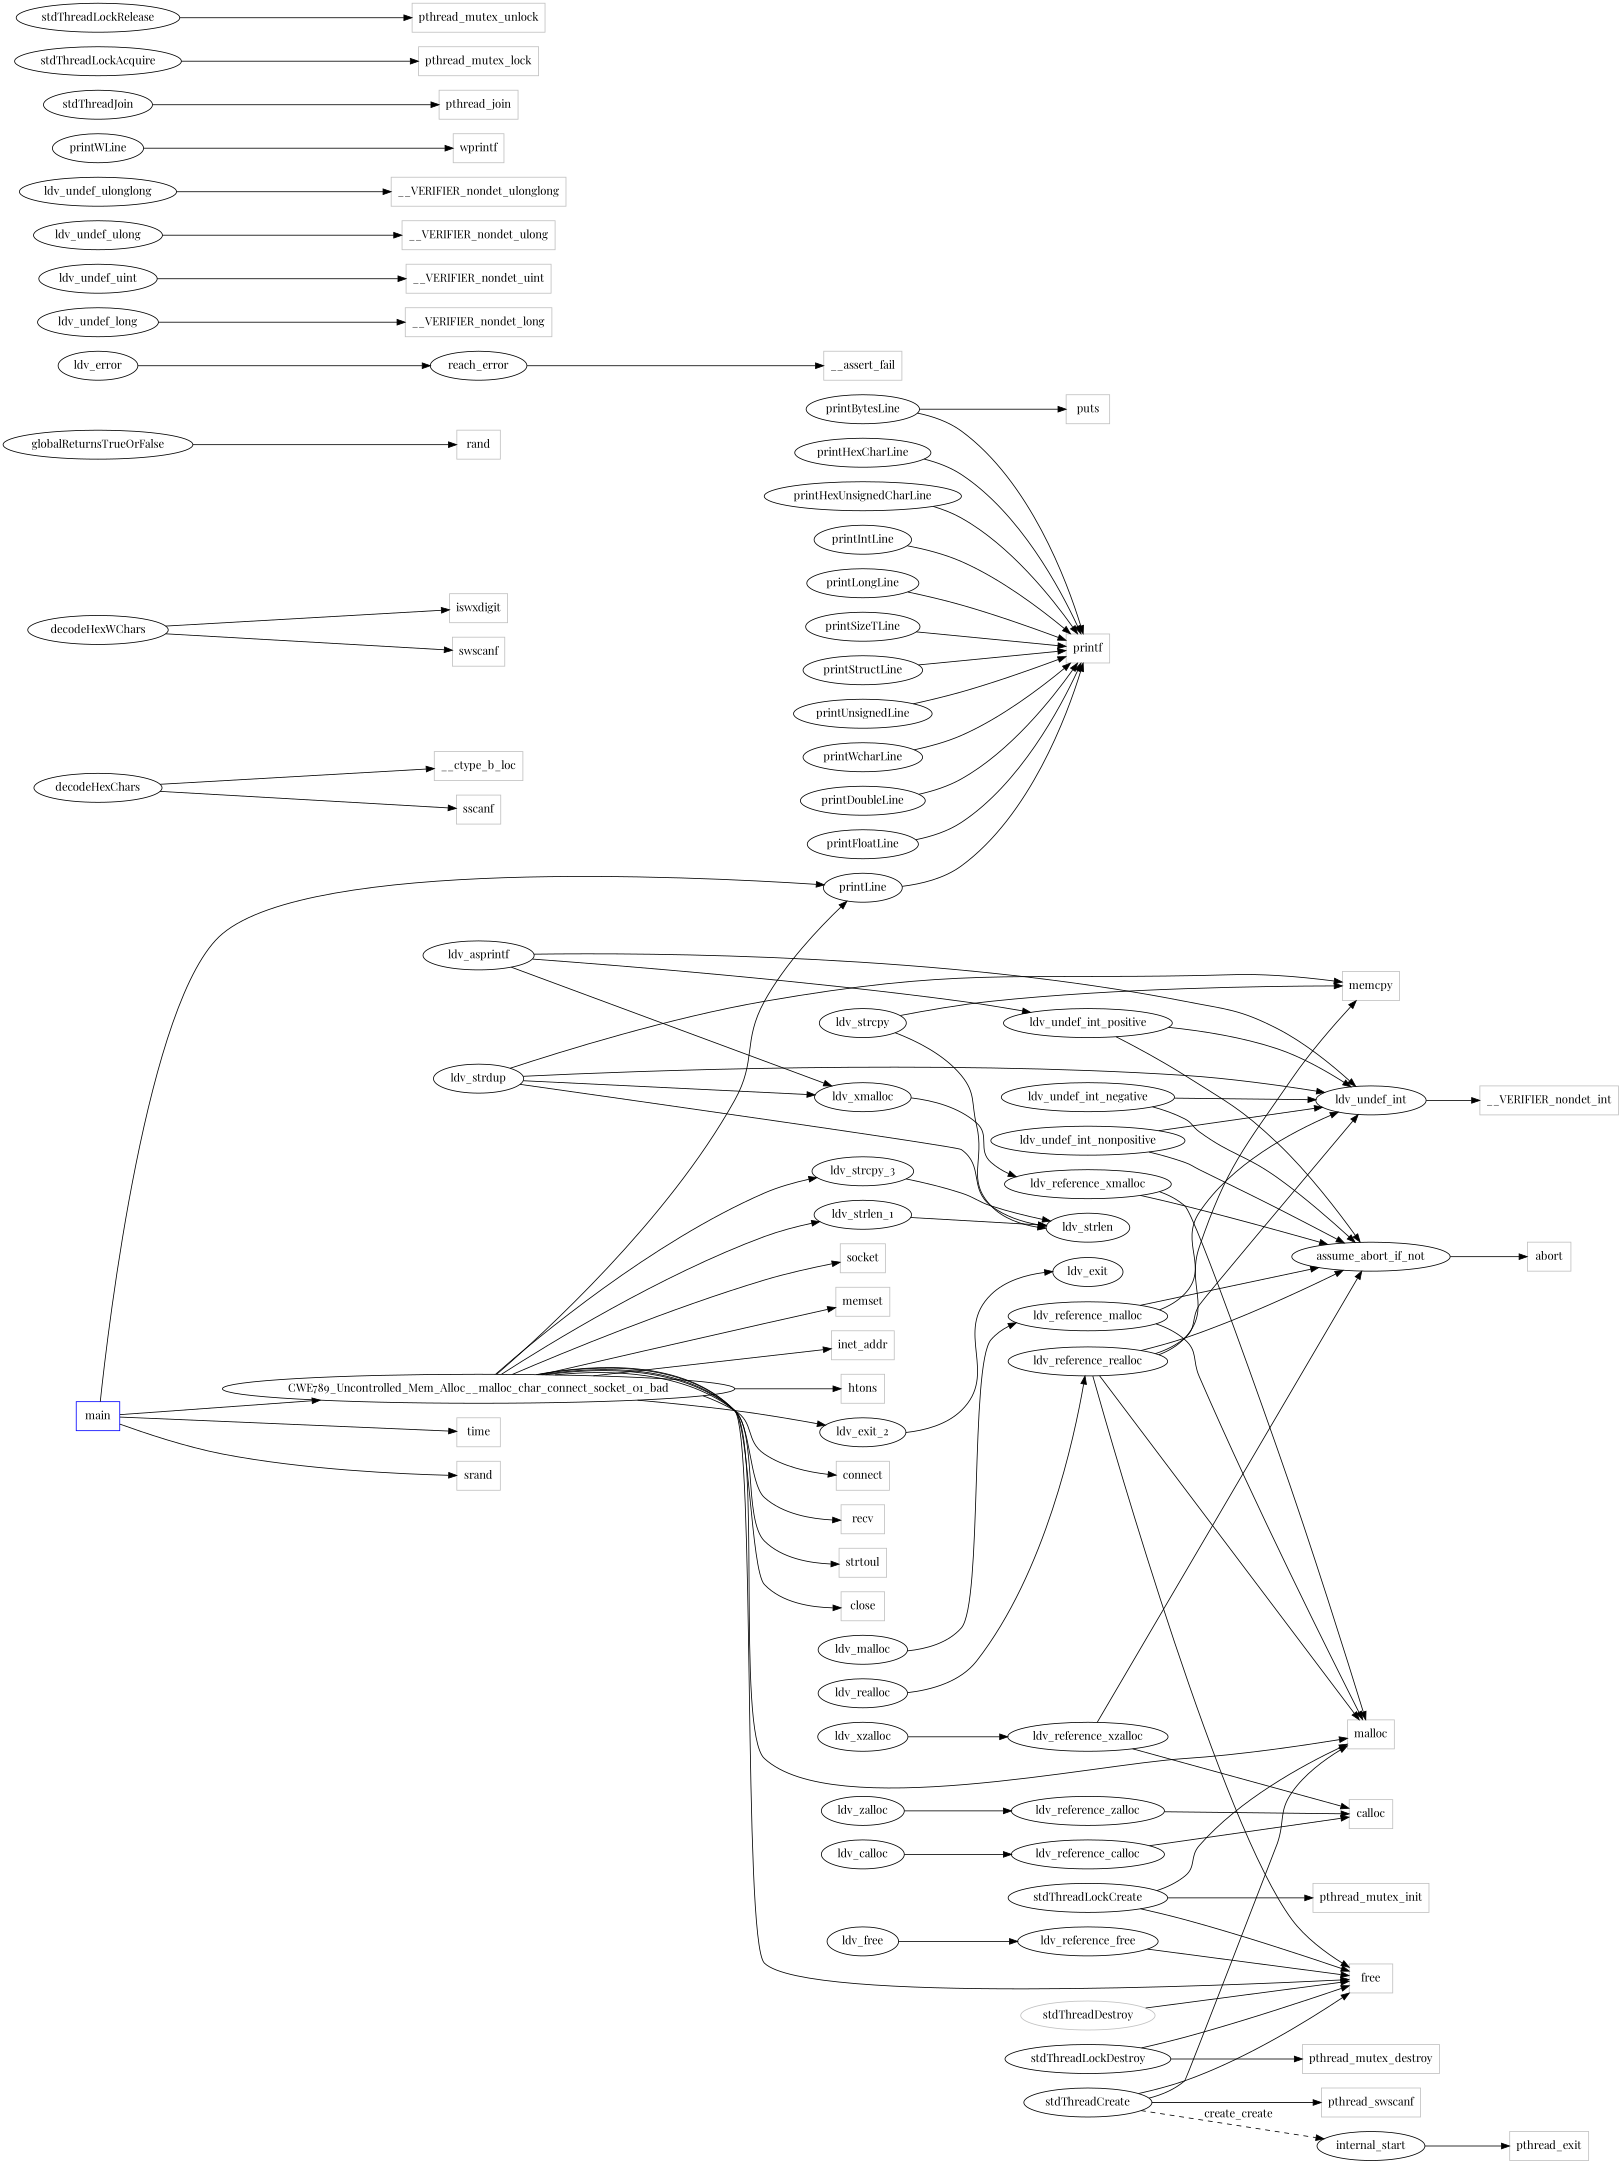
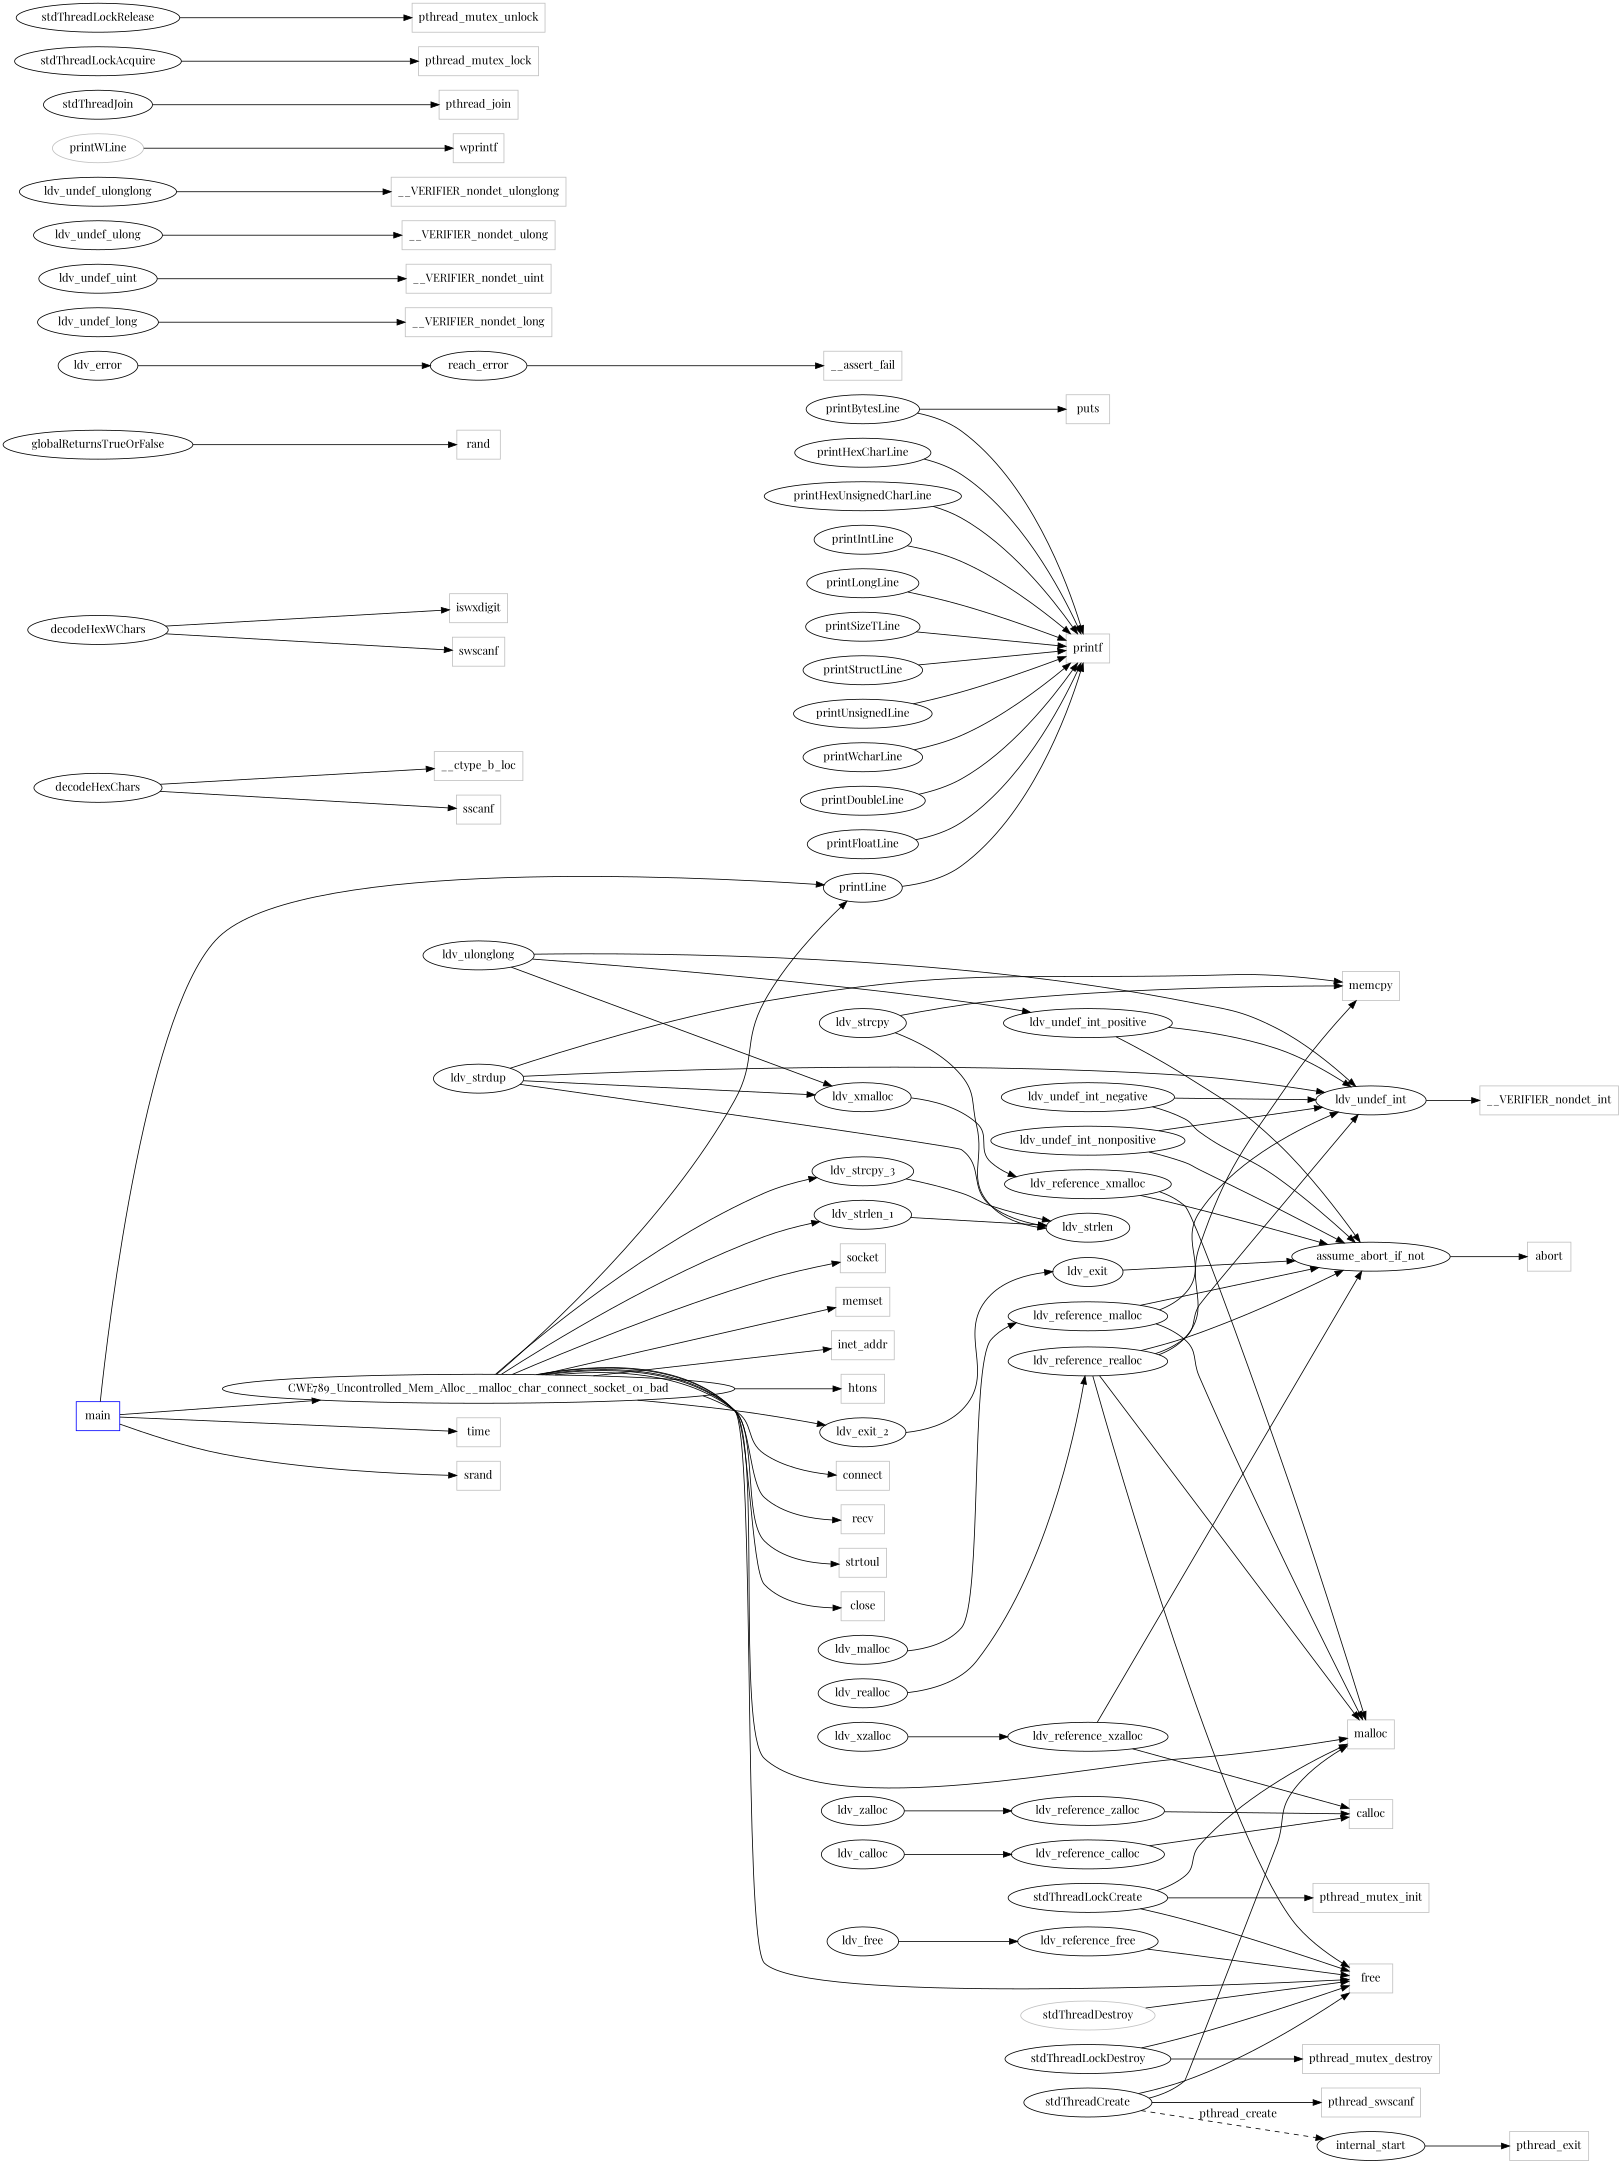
(98, 148) -> (98, 148)
(479, 955) -> (479, 955)
none -> (1205, 1266)
(1238, 2114) -> (1238, 2114)
